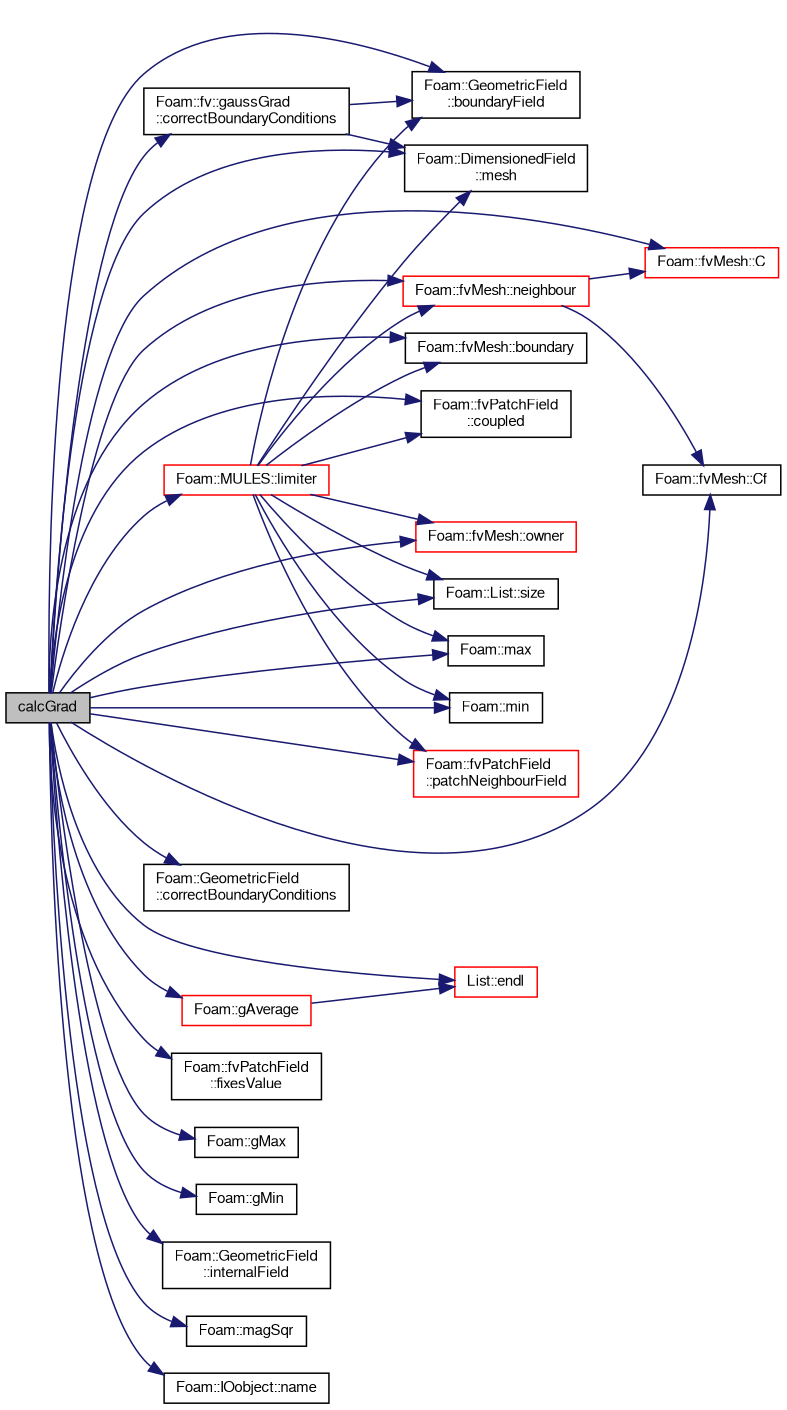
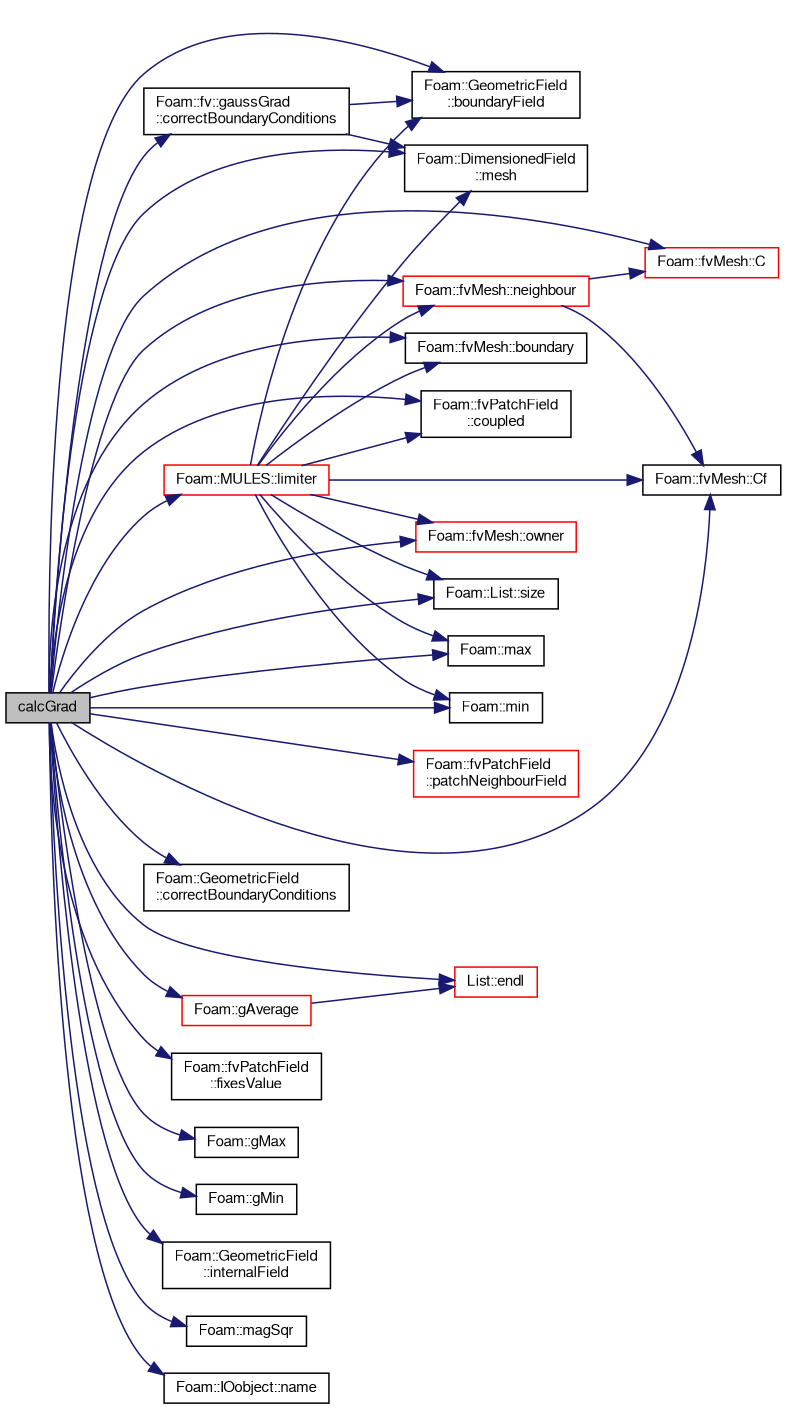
(317, 629) -> (478, 480)
